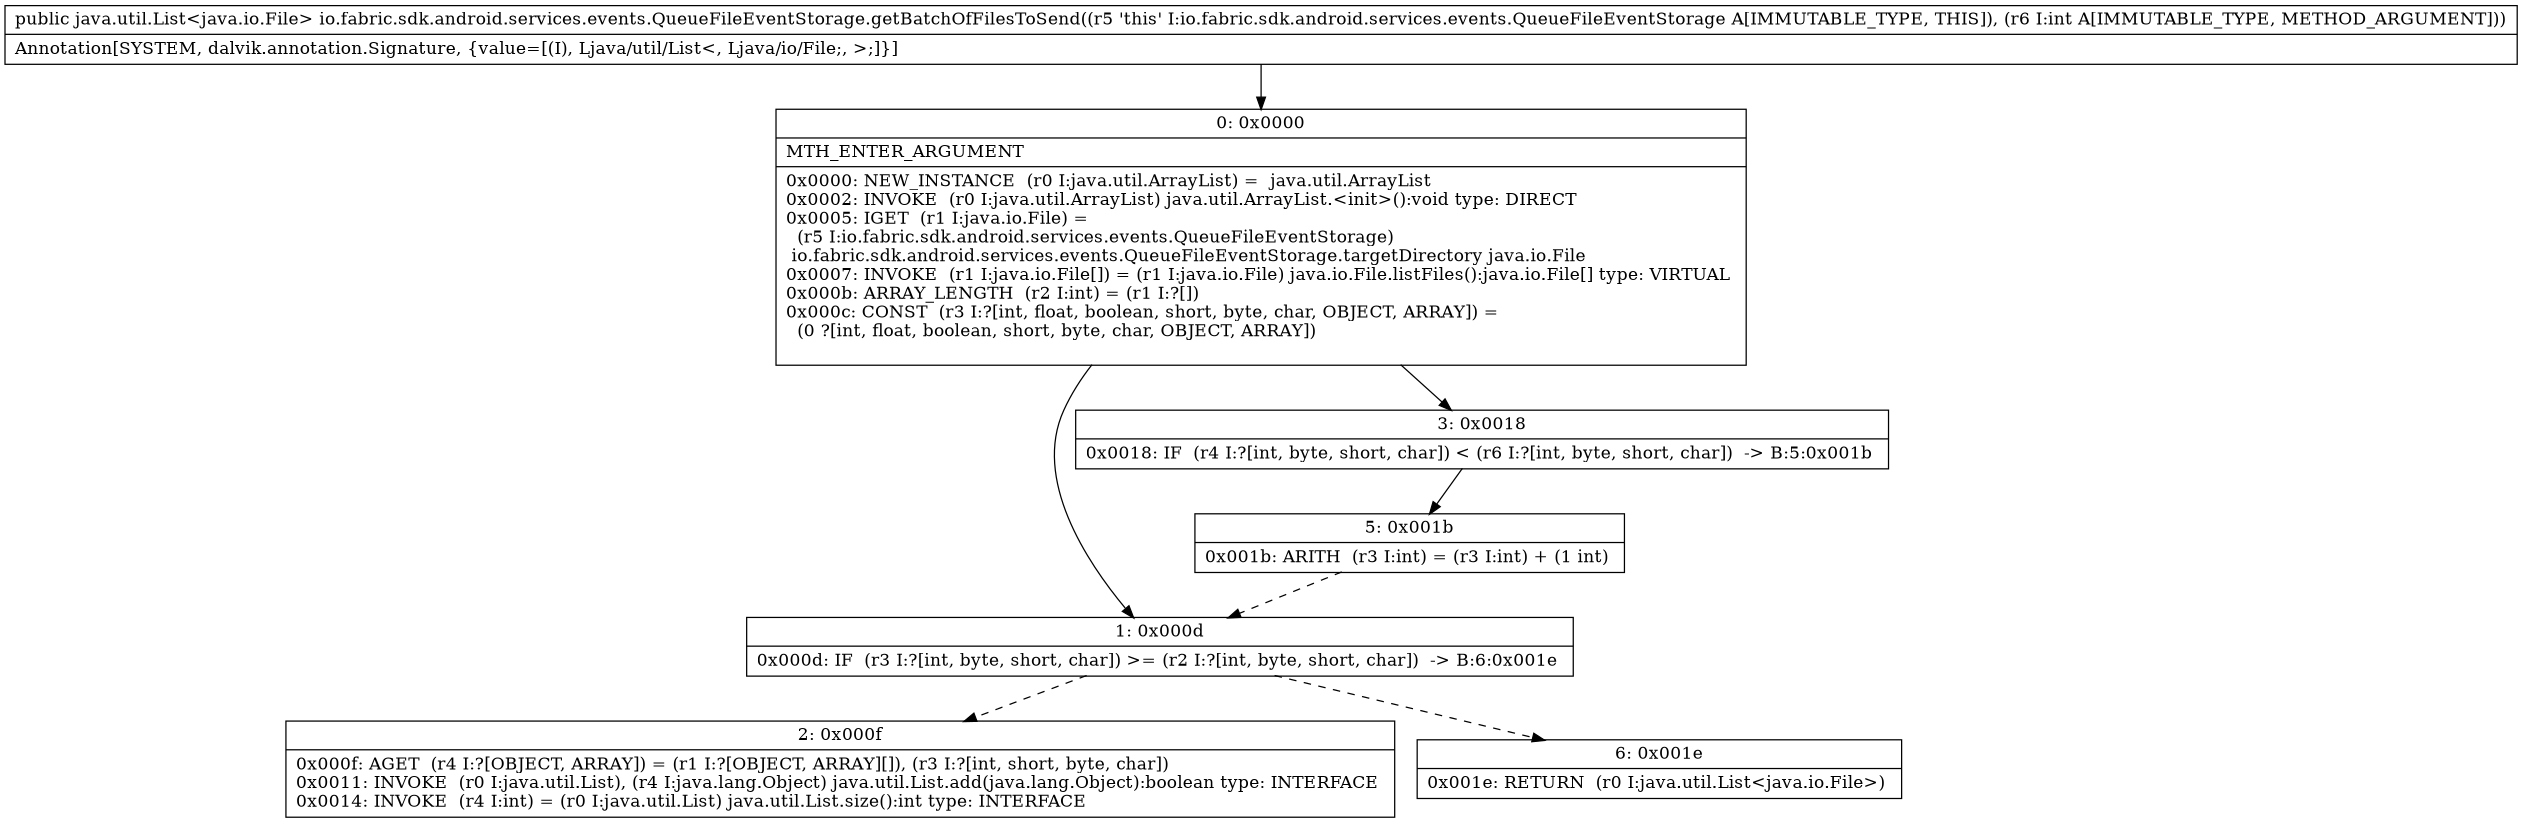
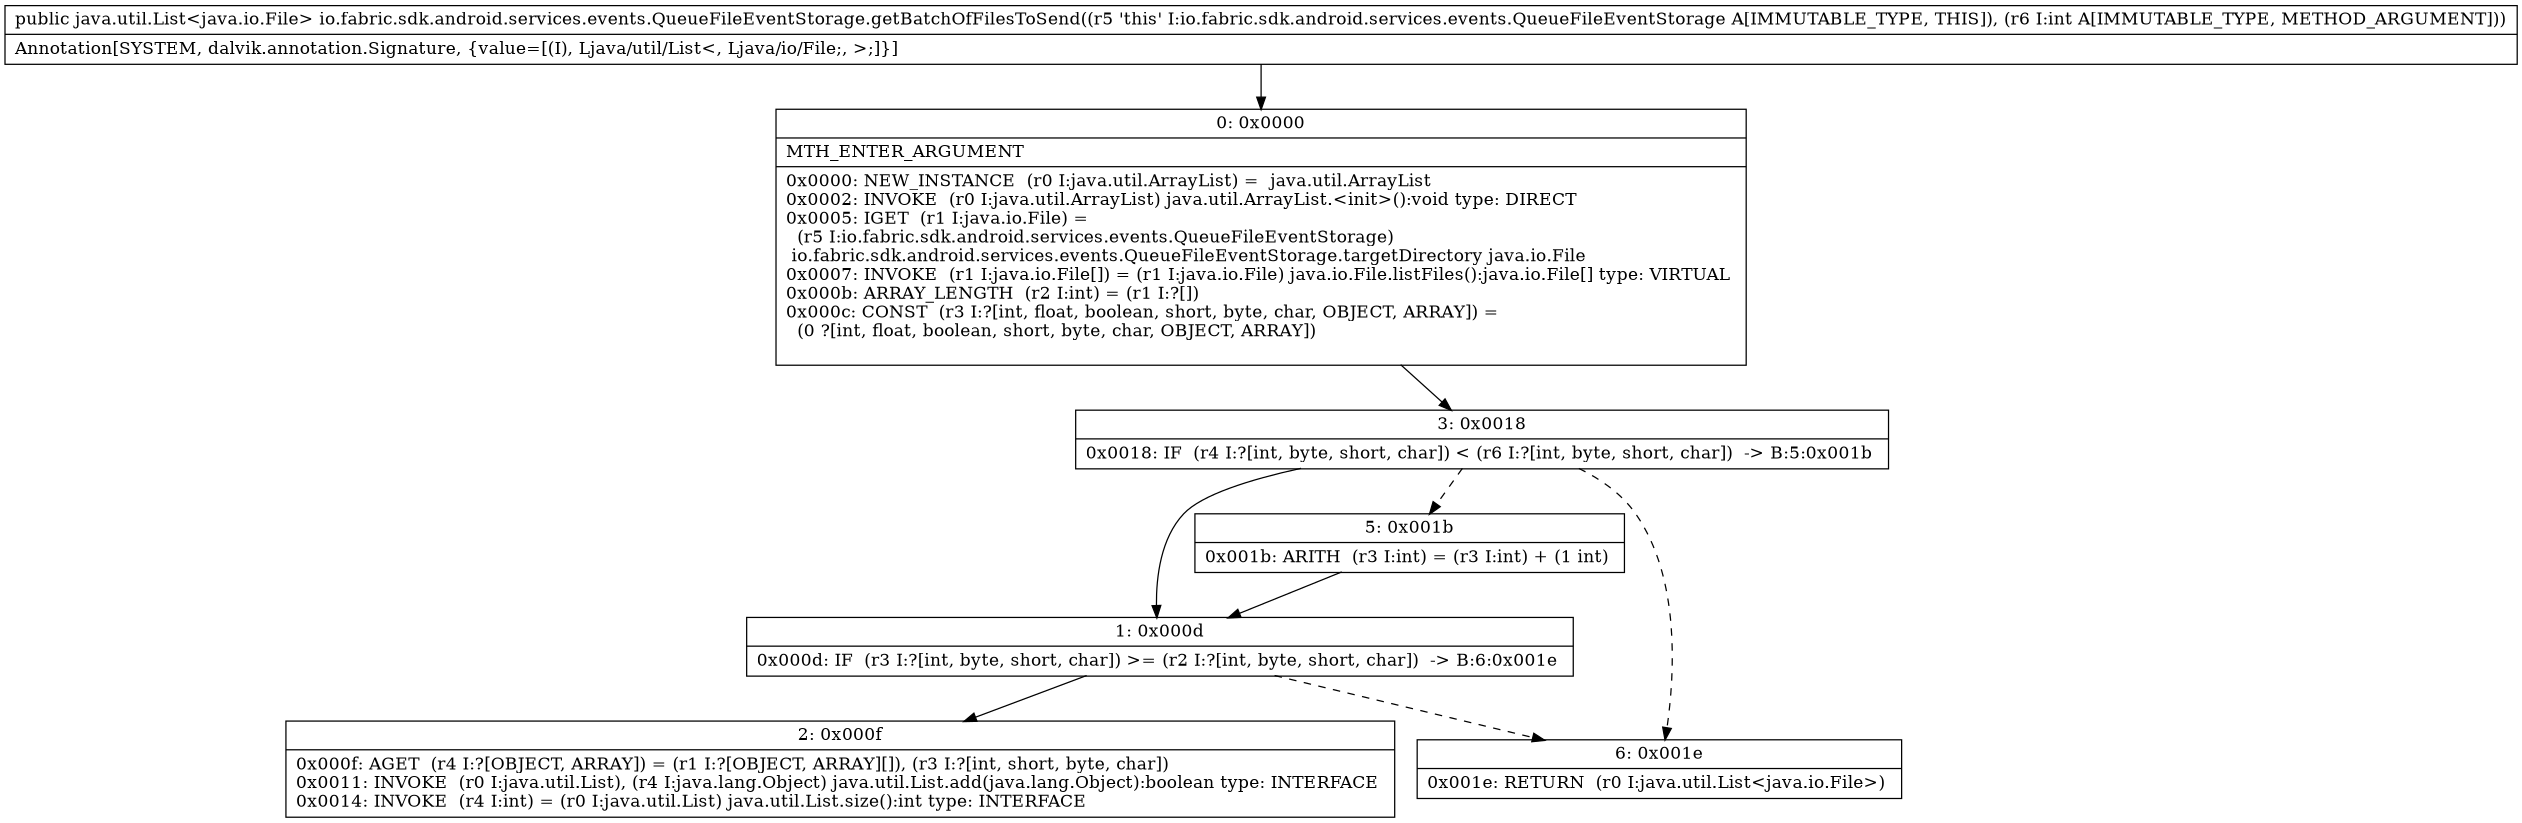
(1450, 486) -> (1450, 486)
(1059, 491) -> (1195, 505)
none -> (1664, 581)
(1291, 593) -> (1291, 593)
(1031, 696) -> (1031, 696)
